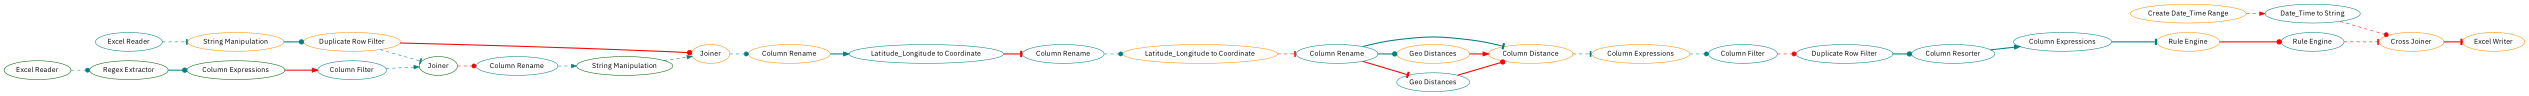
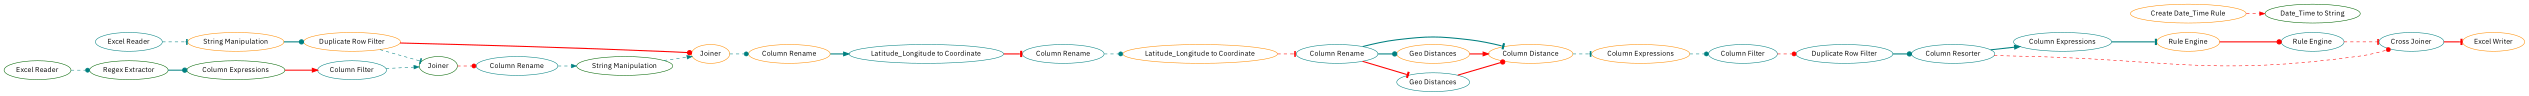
(2188, 14) -> (2188, 14)
(2313, 14) -> (2313, 14)
(2362, 28) -> (2191, 65)
(2411, 42) -> (2411, 42)
